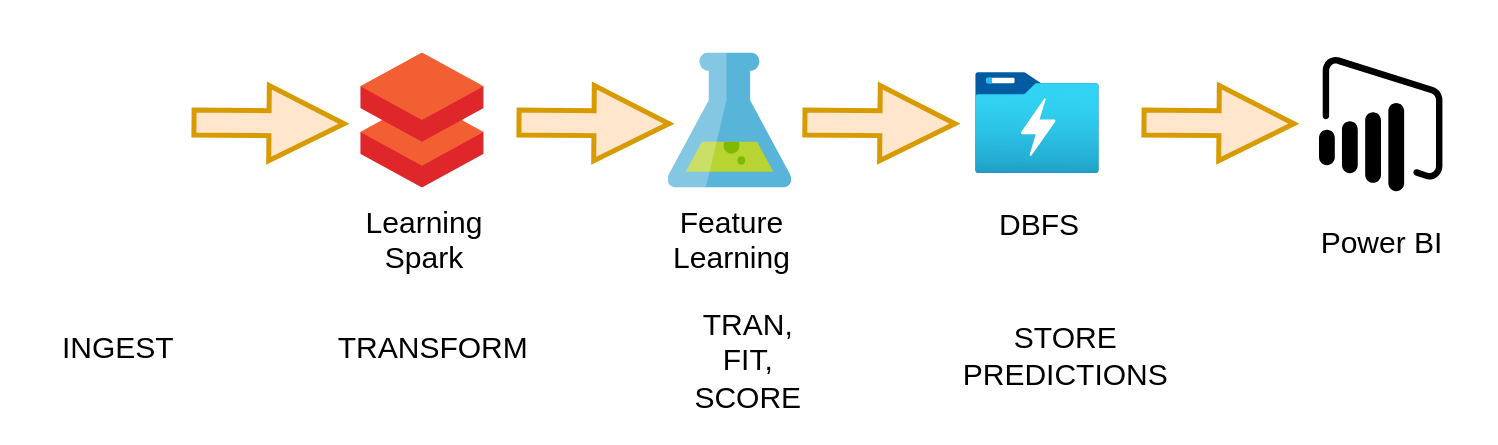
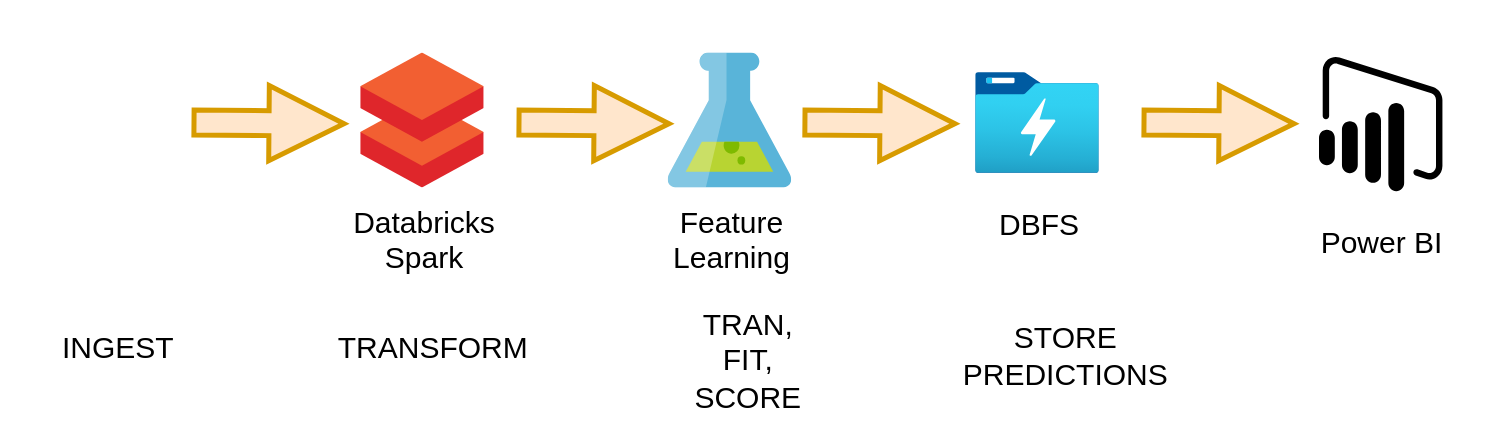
(425, 242) -> (425, 242)
